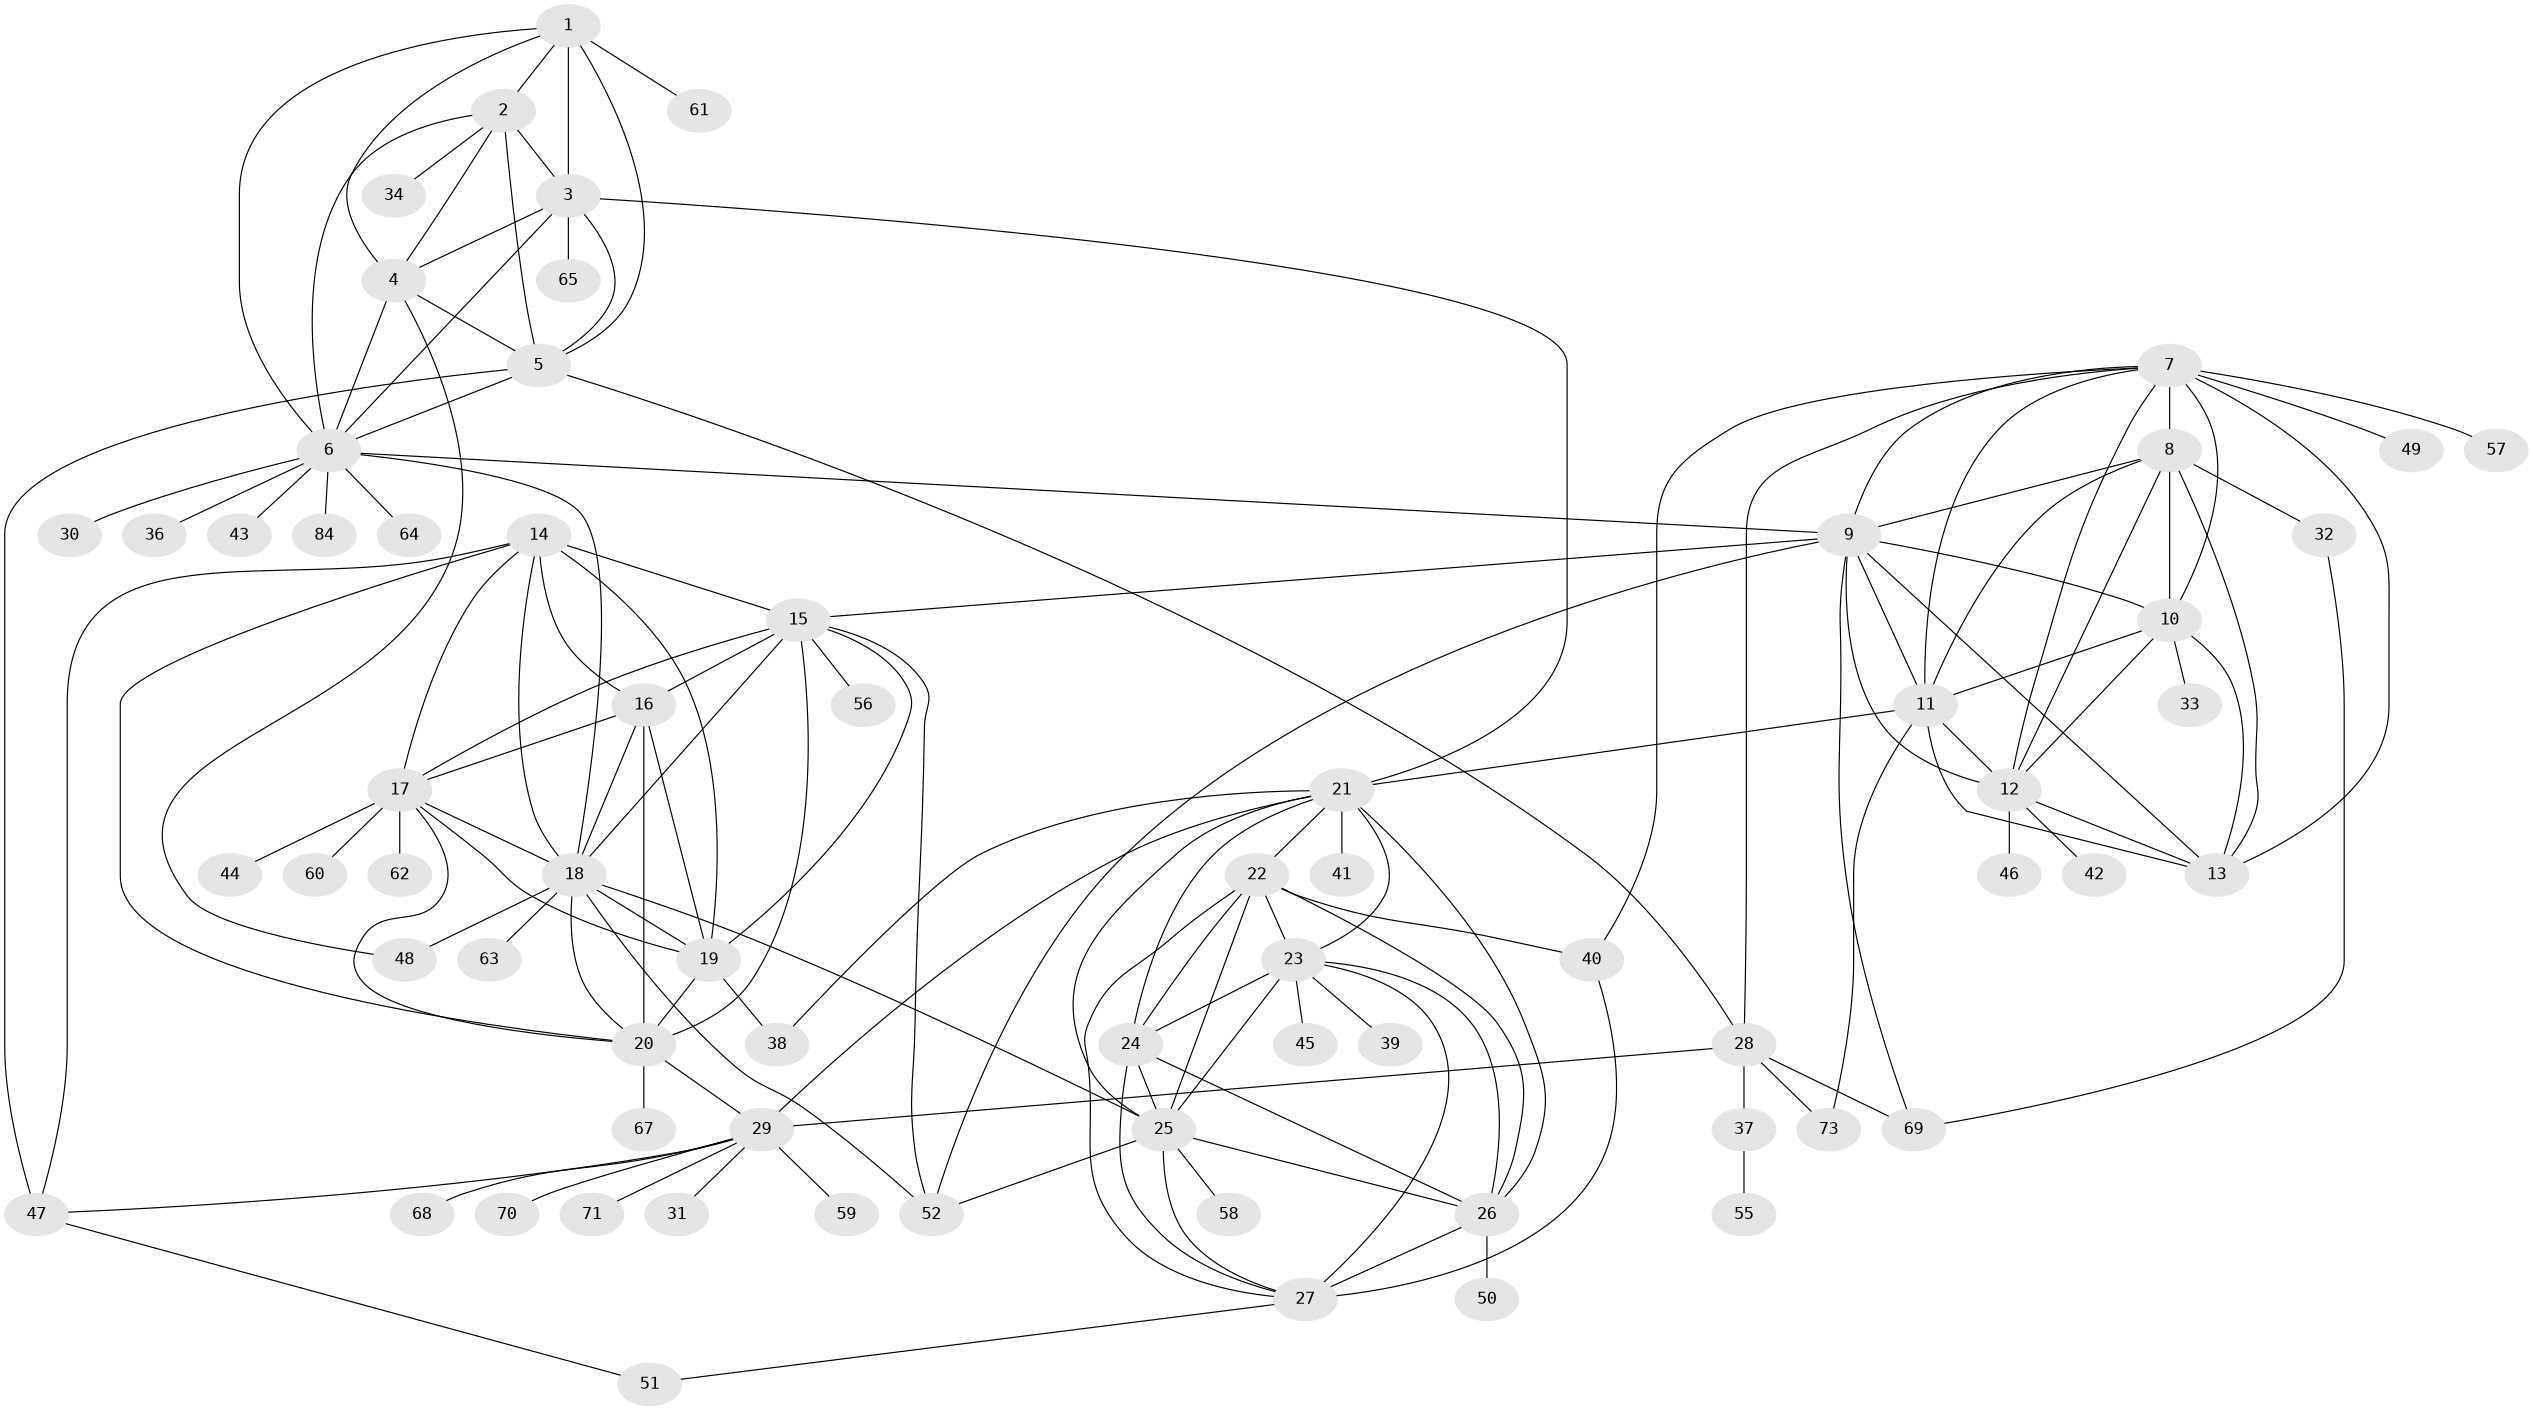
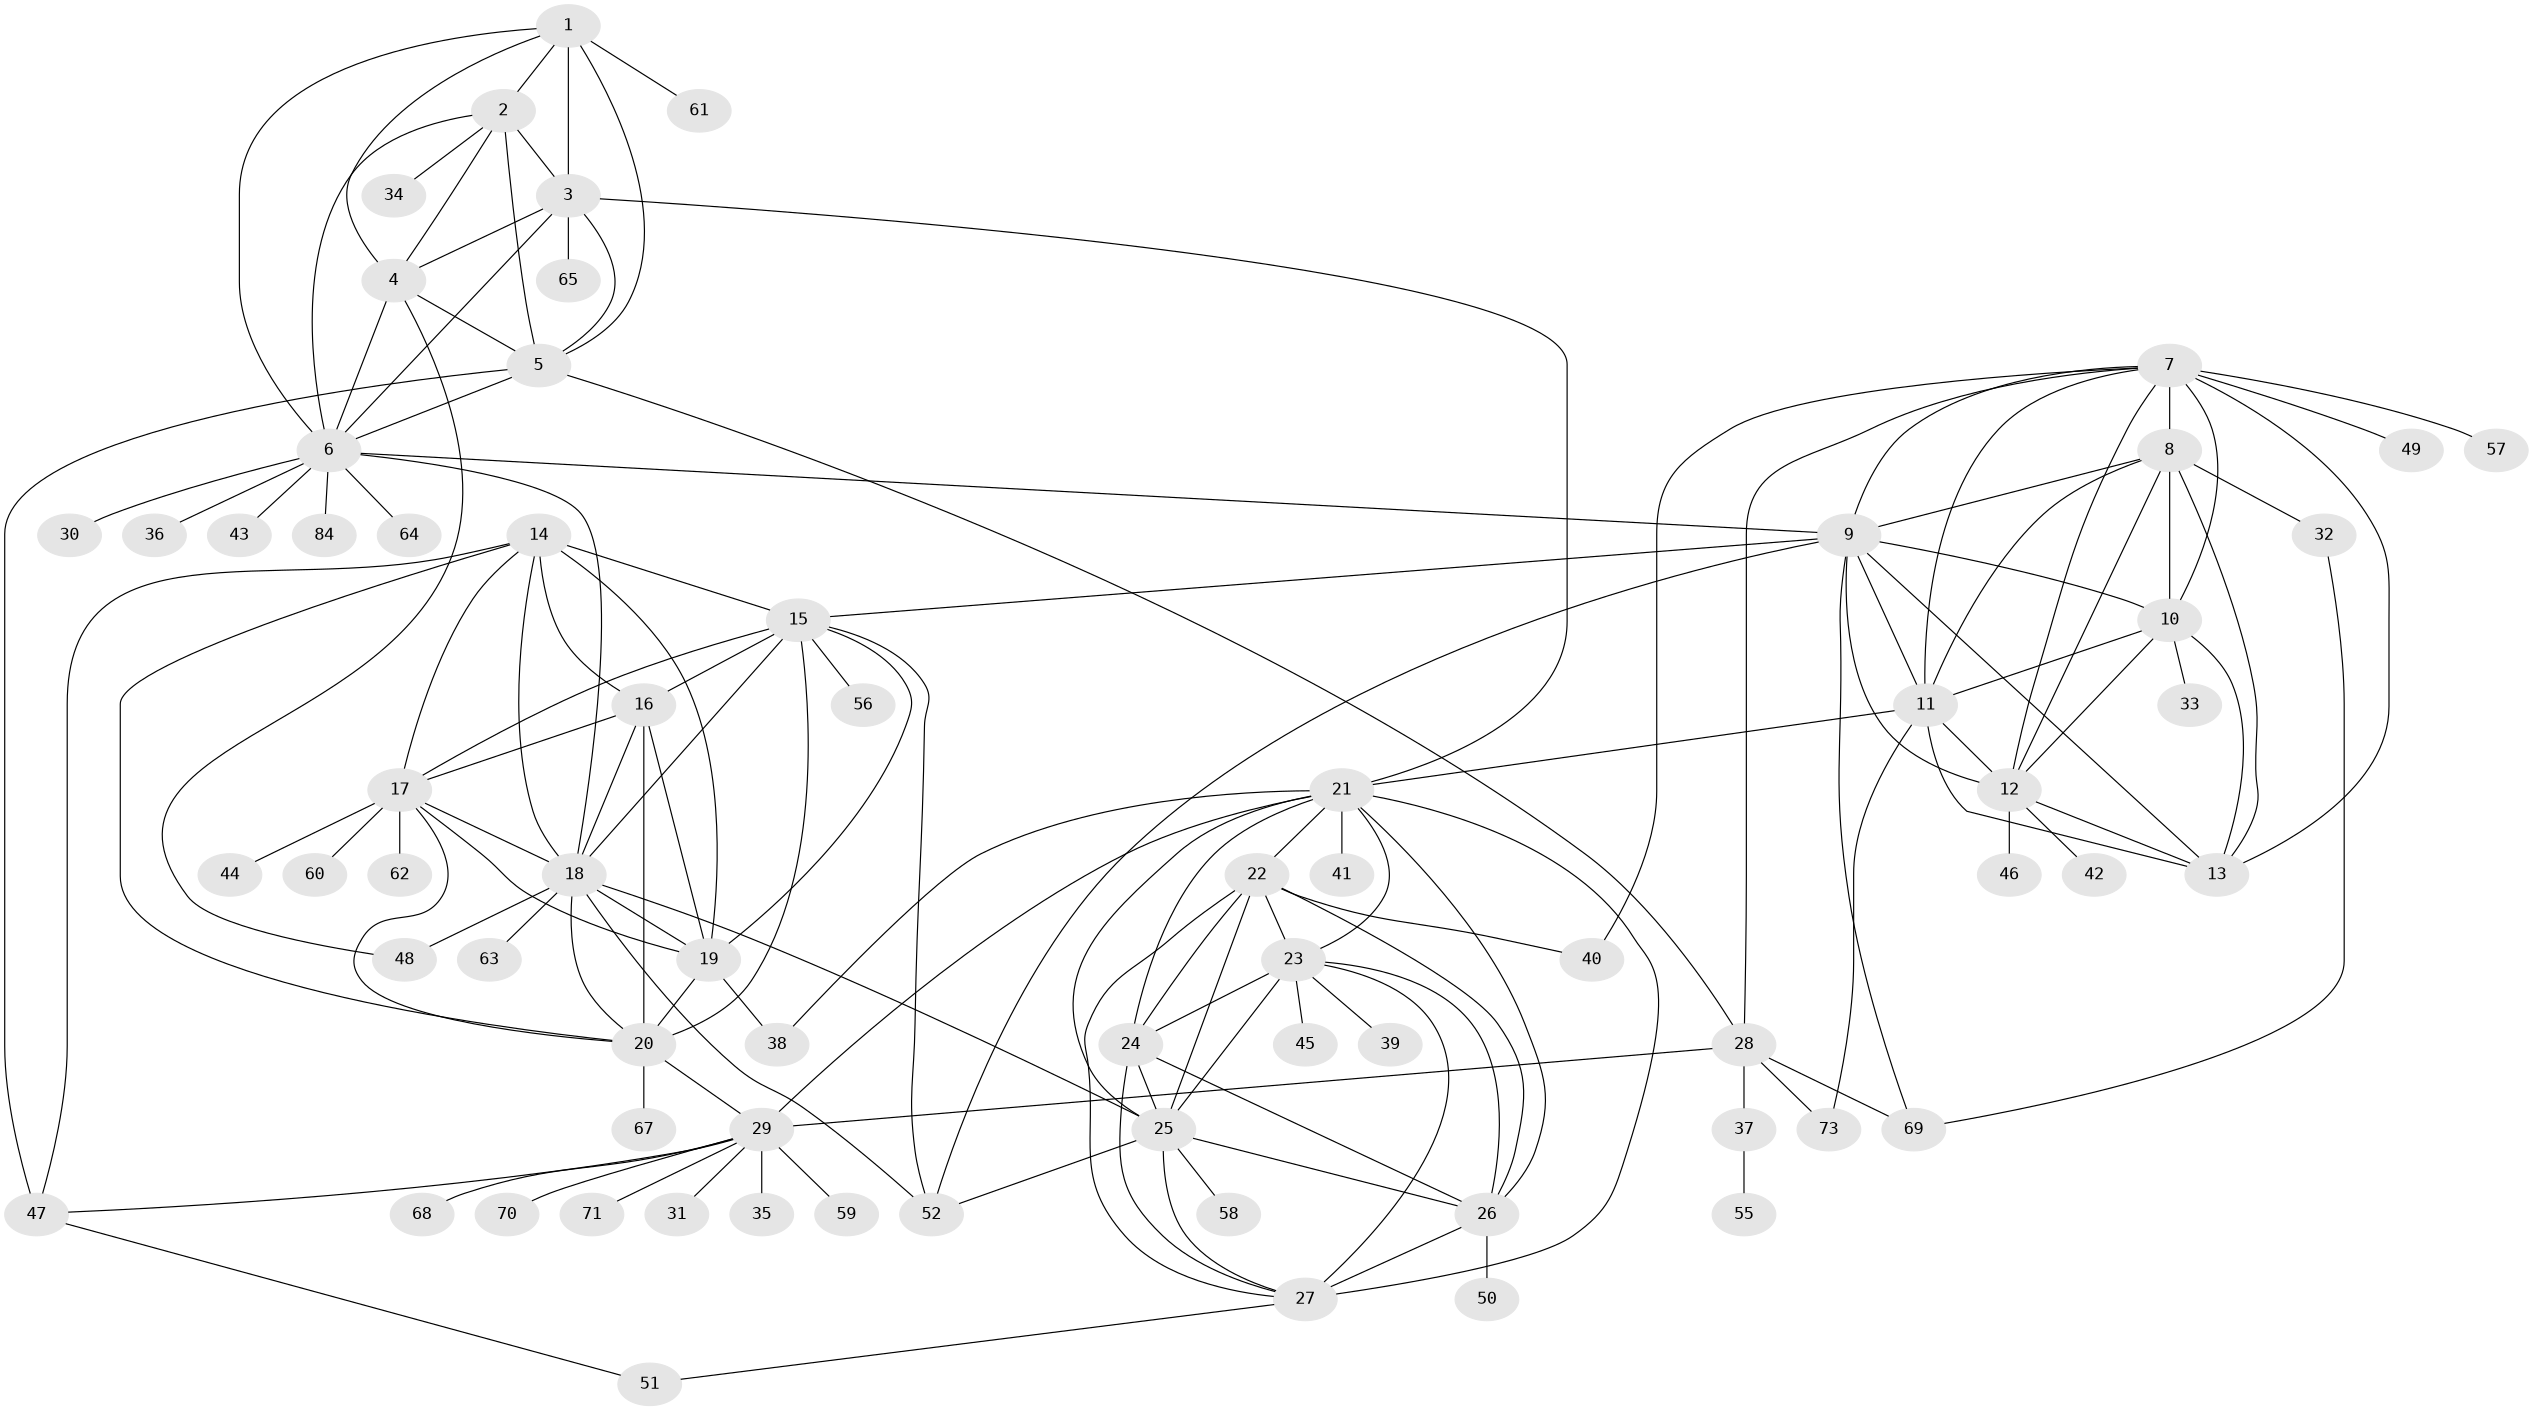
(1564, 1210) -> (1650, 1064)
none -> (762, 1215)
